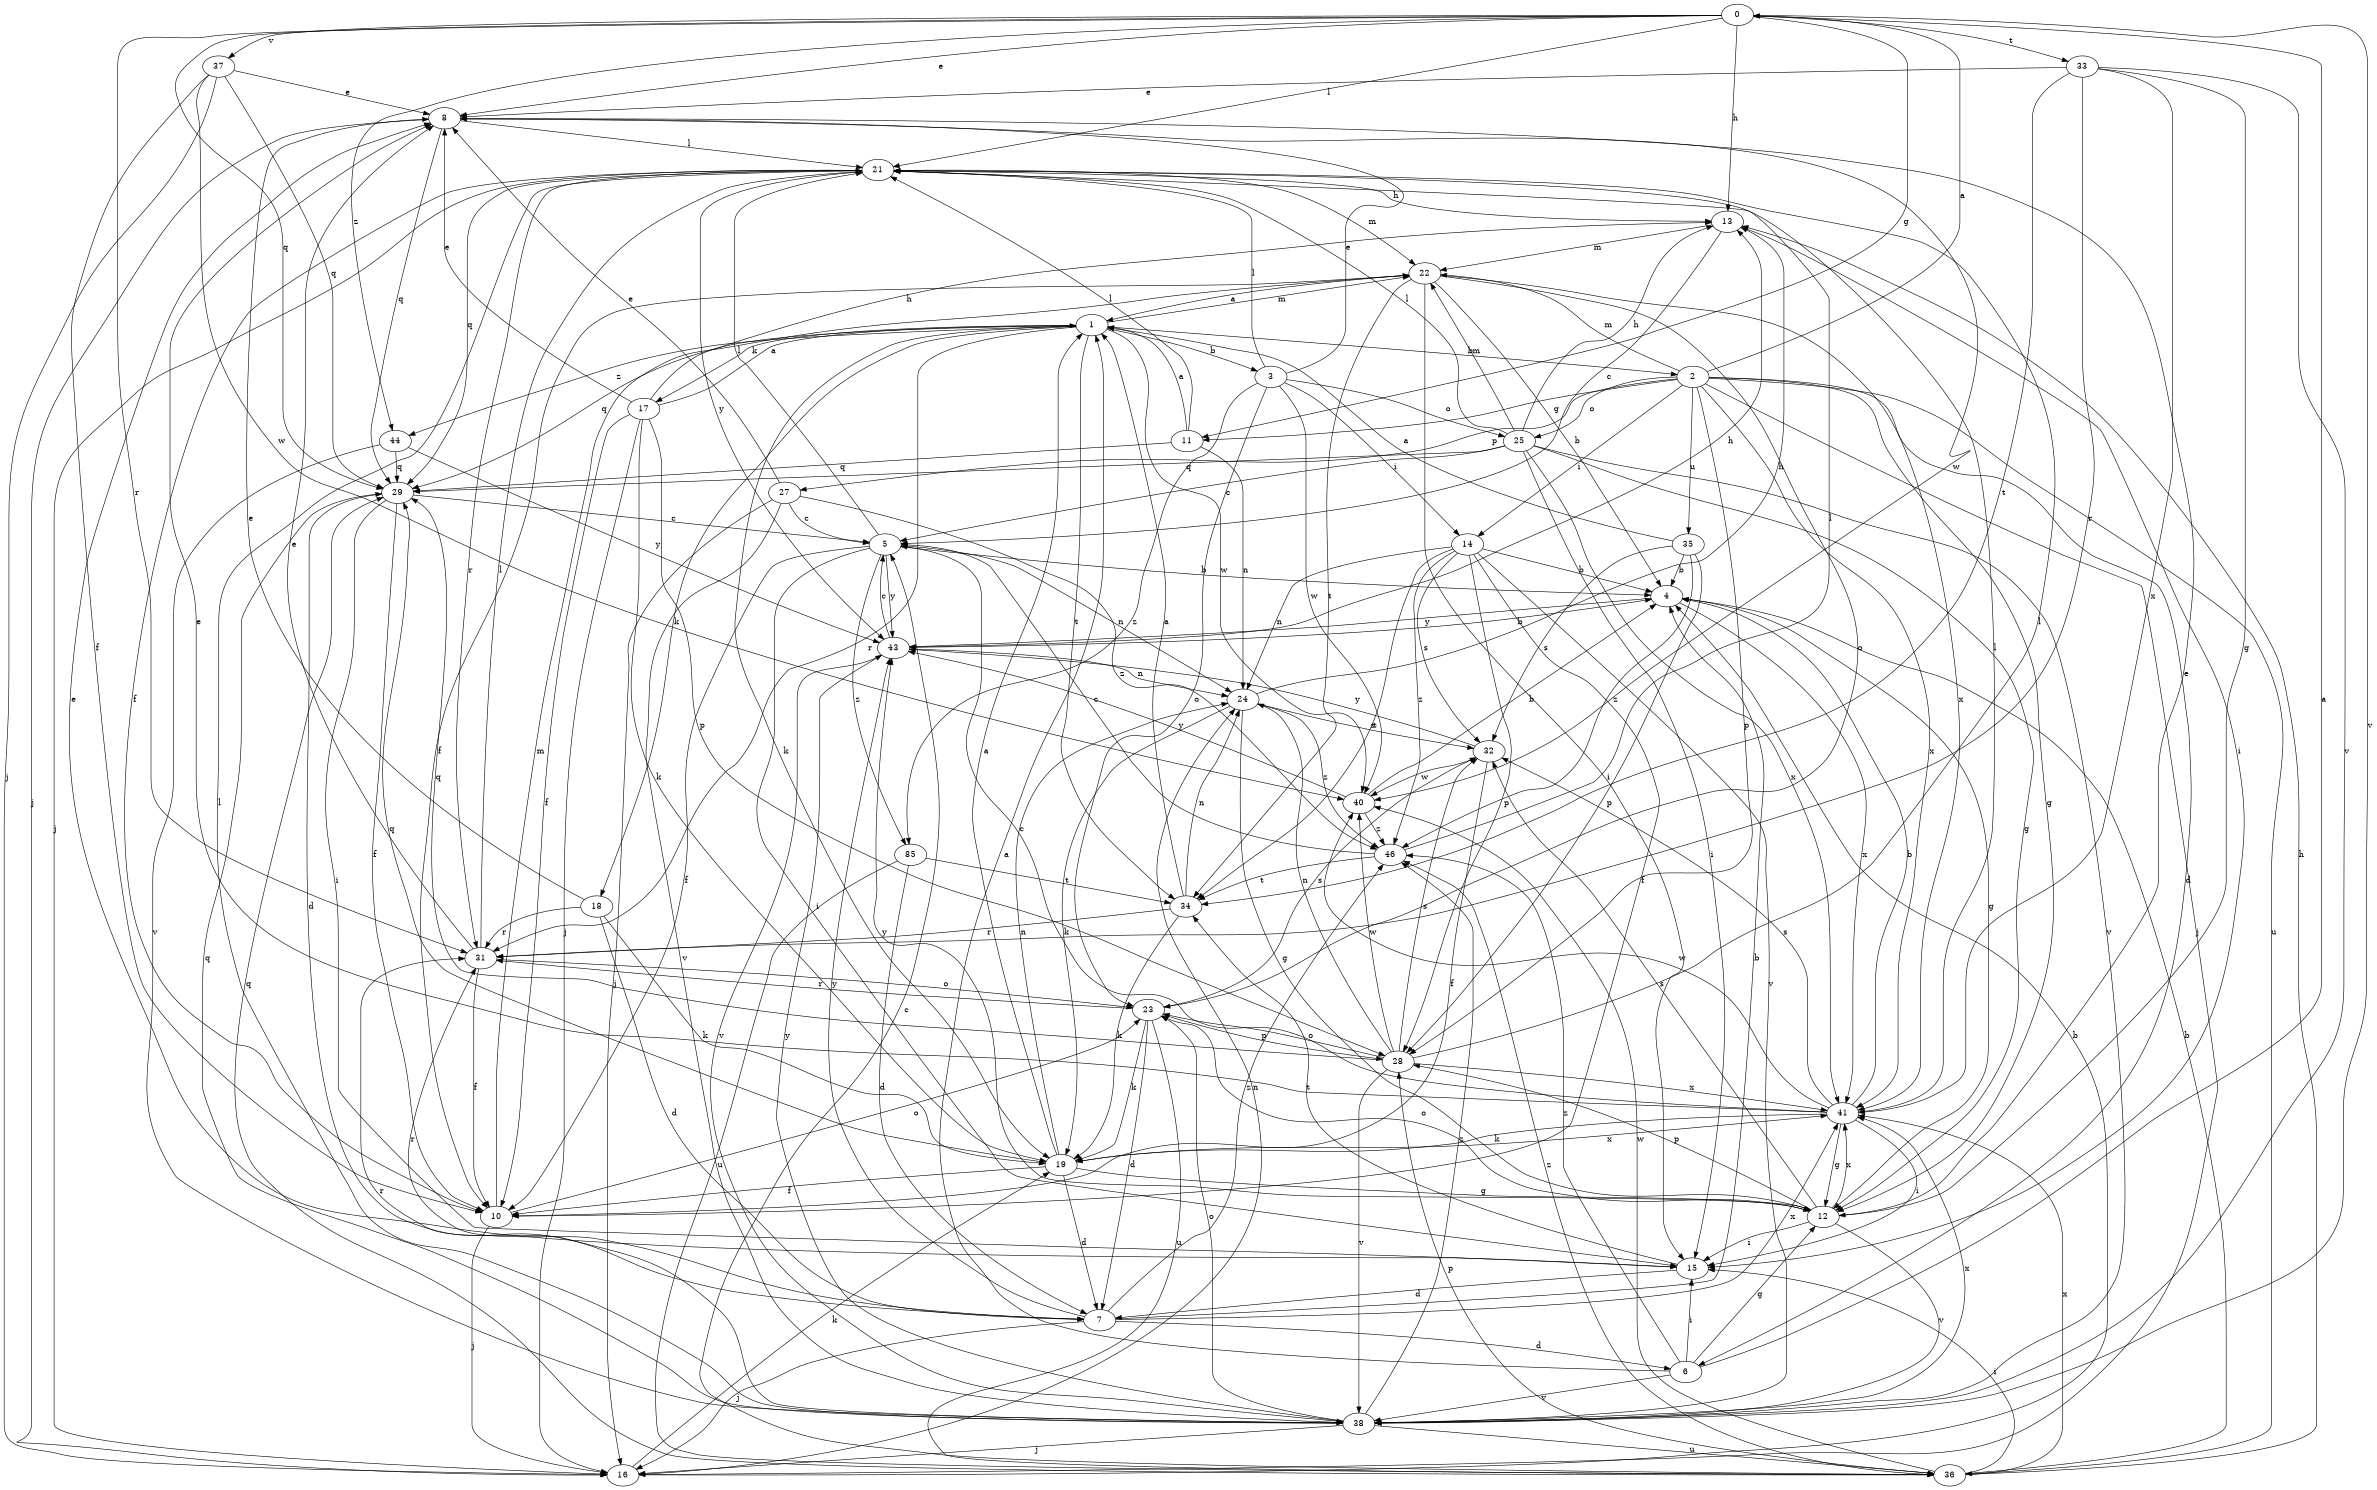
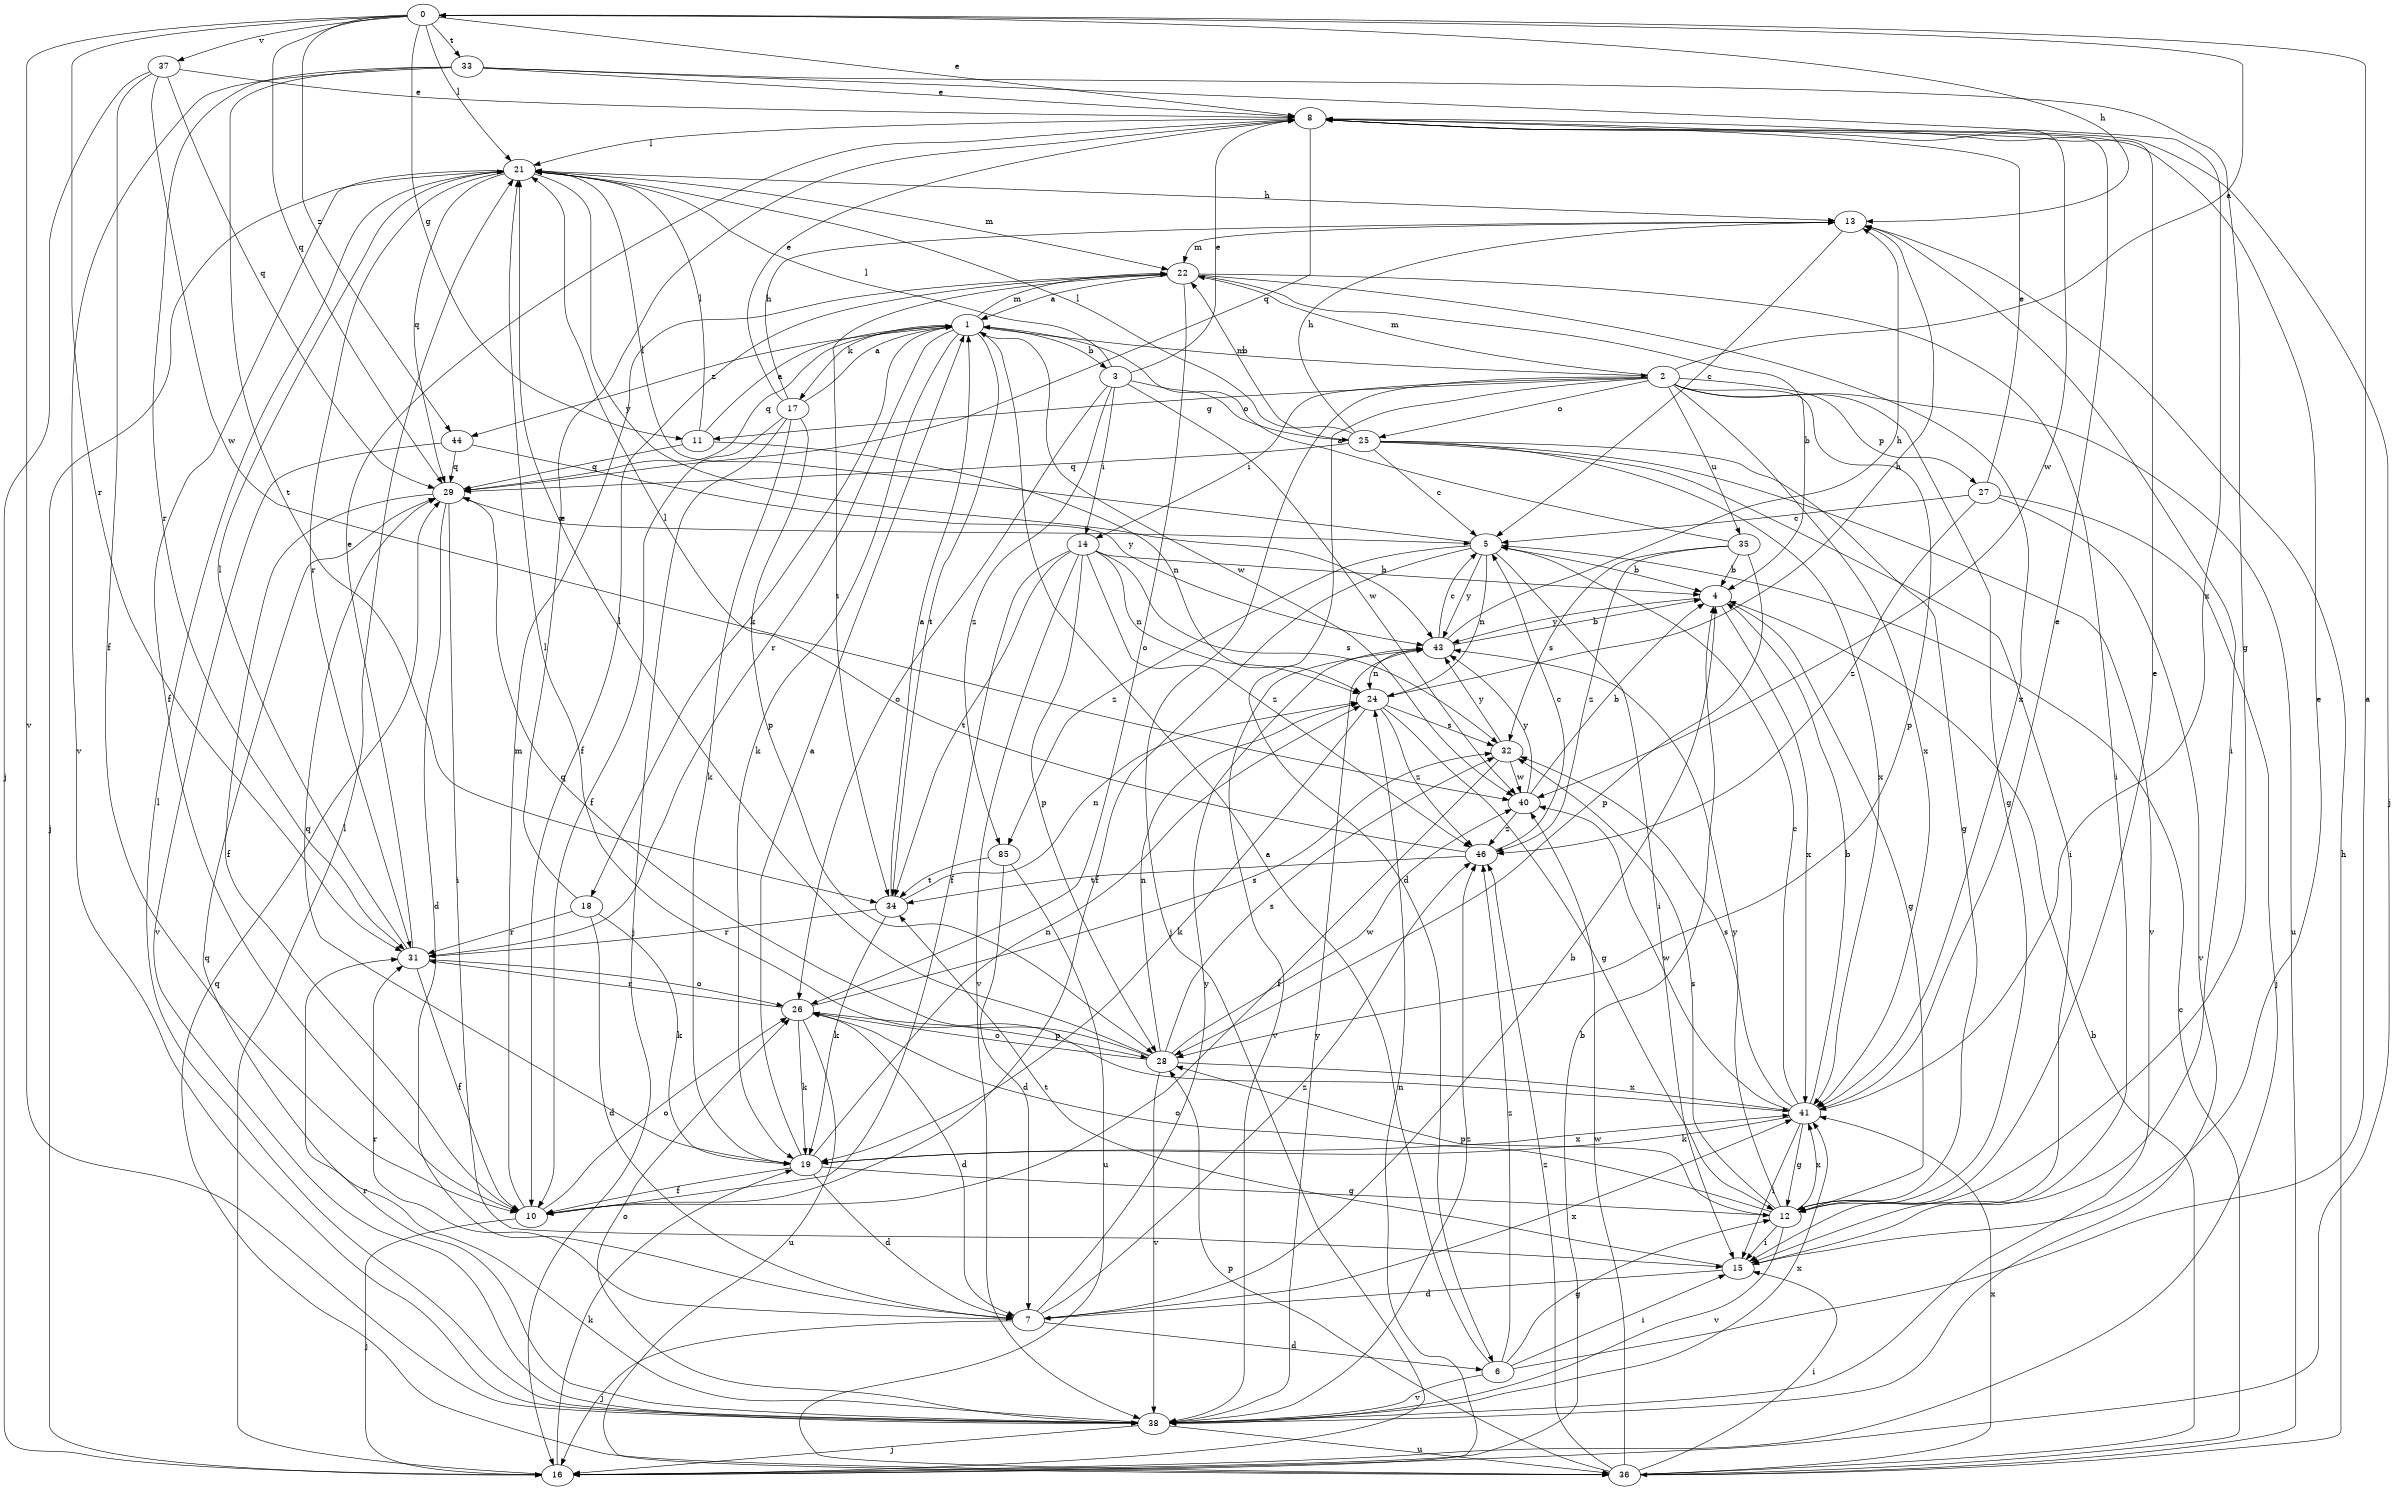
none -> (293, 947)
(1148, 1010) -> (798, 1010)
